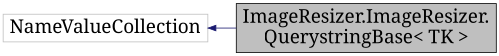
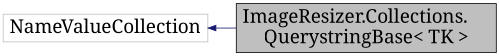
(366, 28) -> (366, 28)
